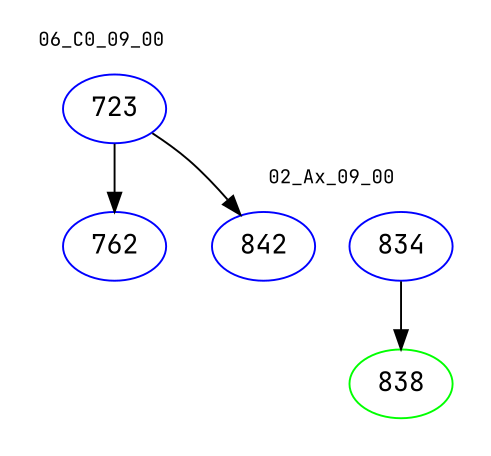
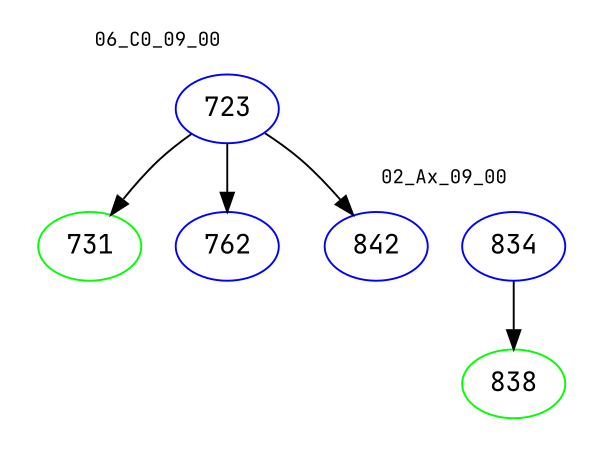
none -> (90, 246)
